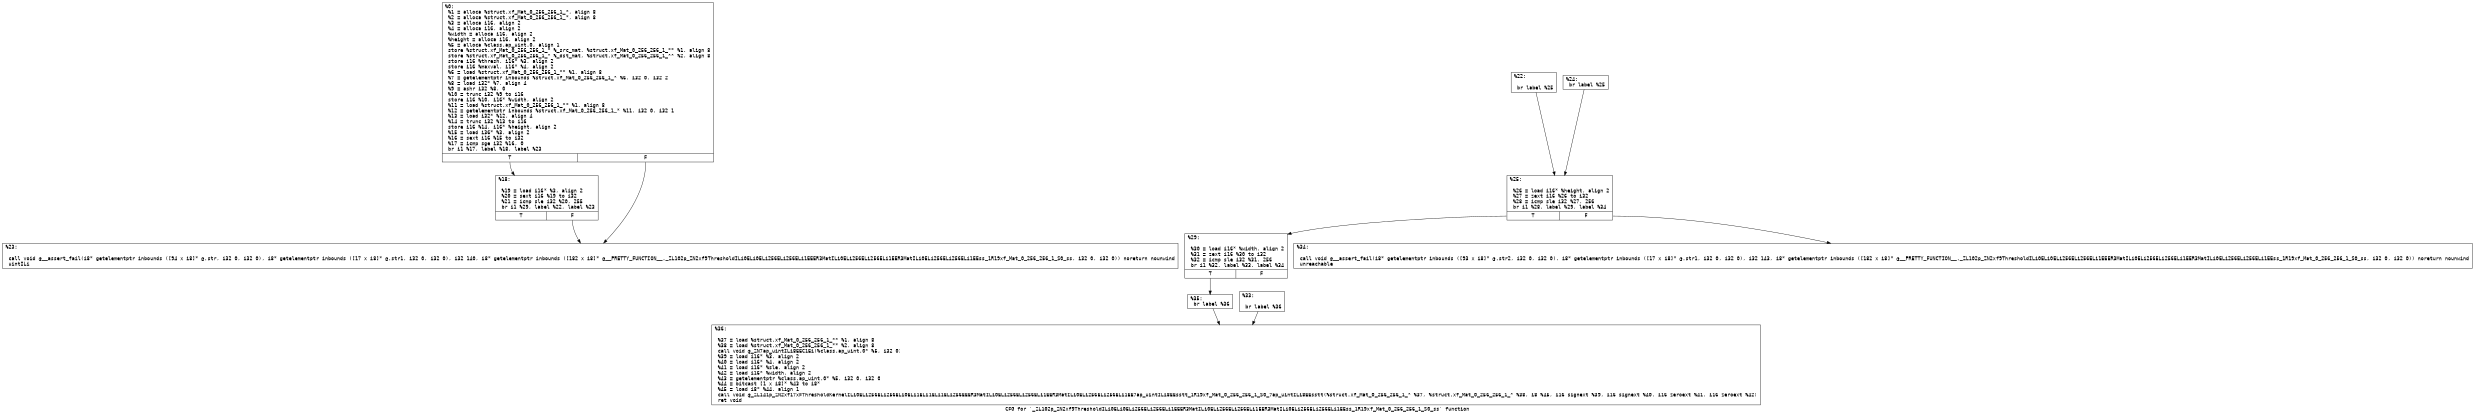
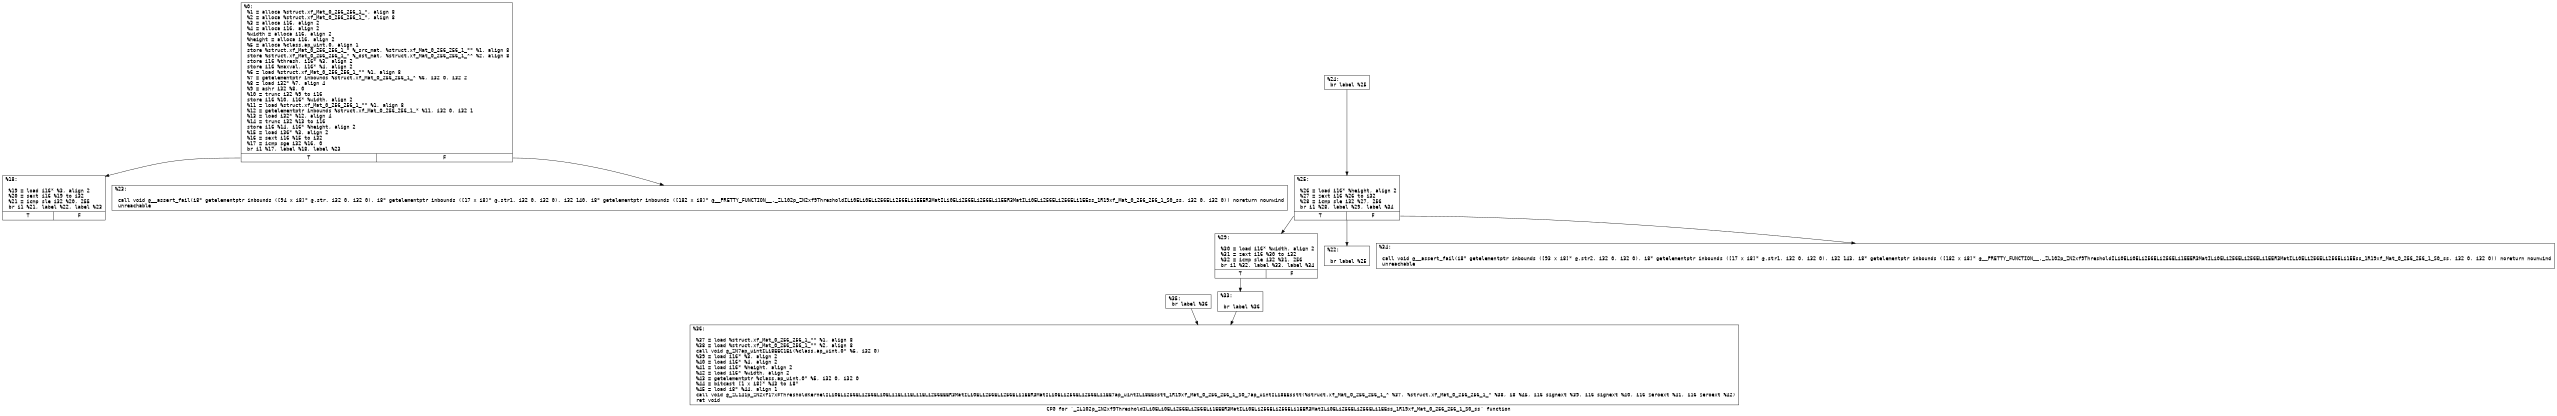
(1545, 132) -> (1347, 231)
(547, 207) -> (54, 207)
(574, 231) -> none
(18, 264) -> (133, 206)
(1210, 285) -> (1240, 283)
(760, 368) -> (743, 368)
